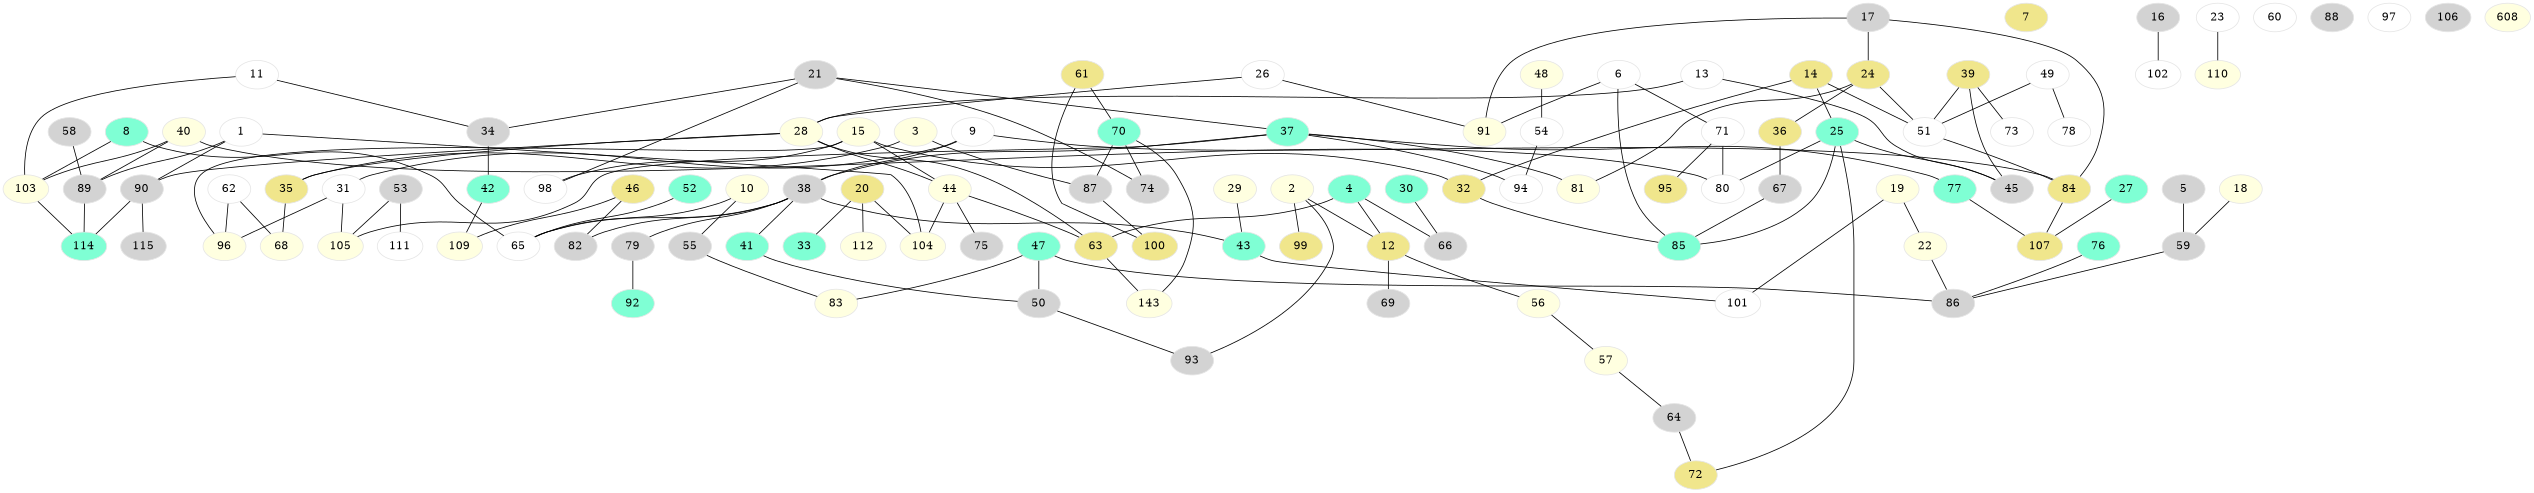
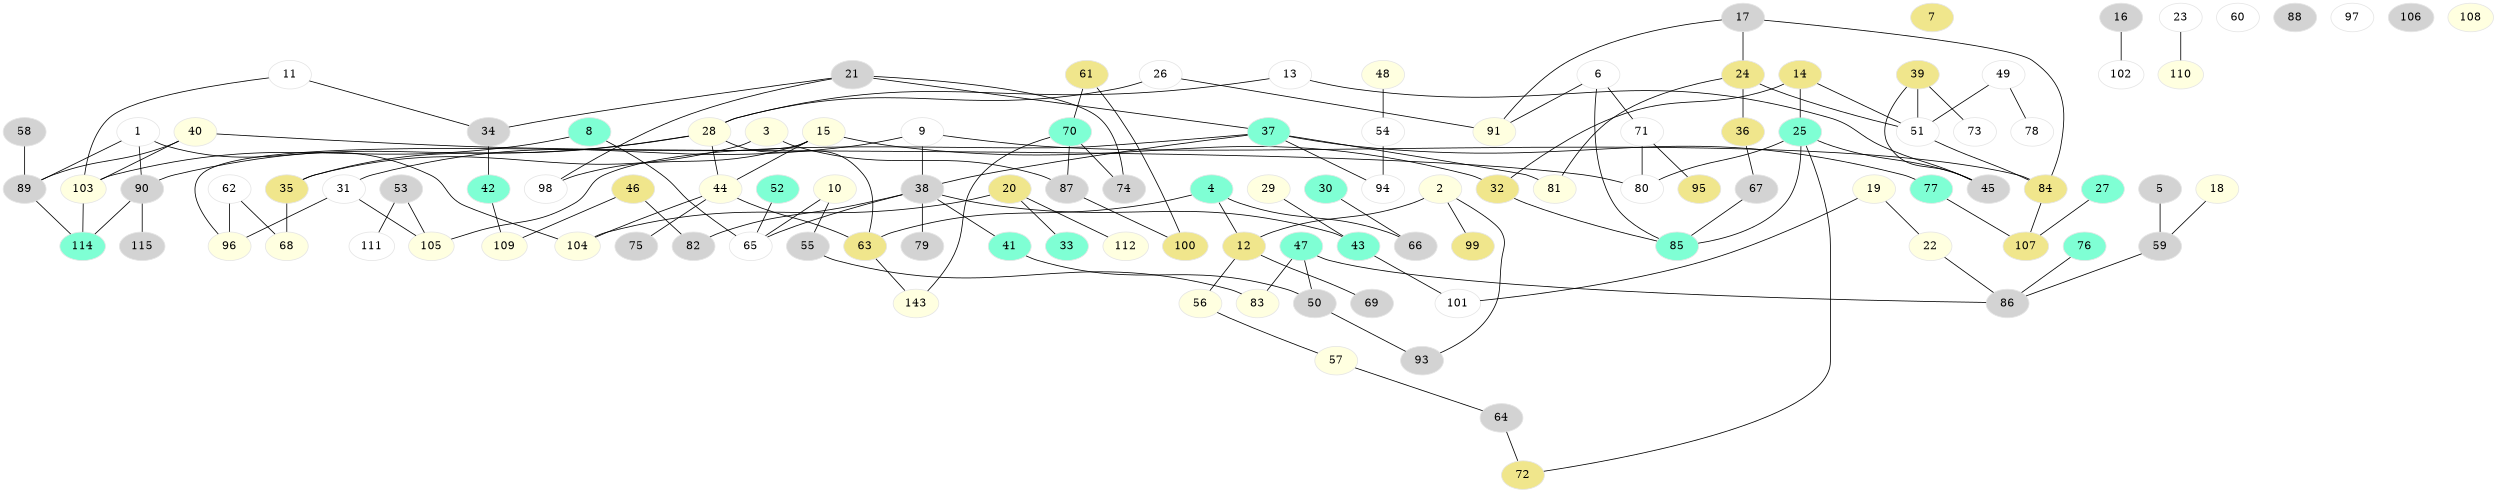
(2508, 17) -> (2471, 17)
(633, 303) -> none
